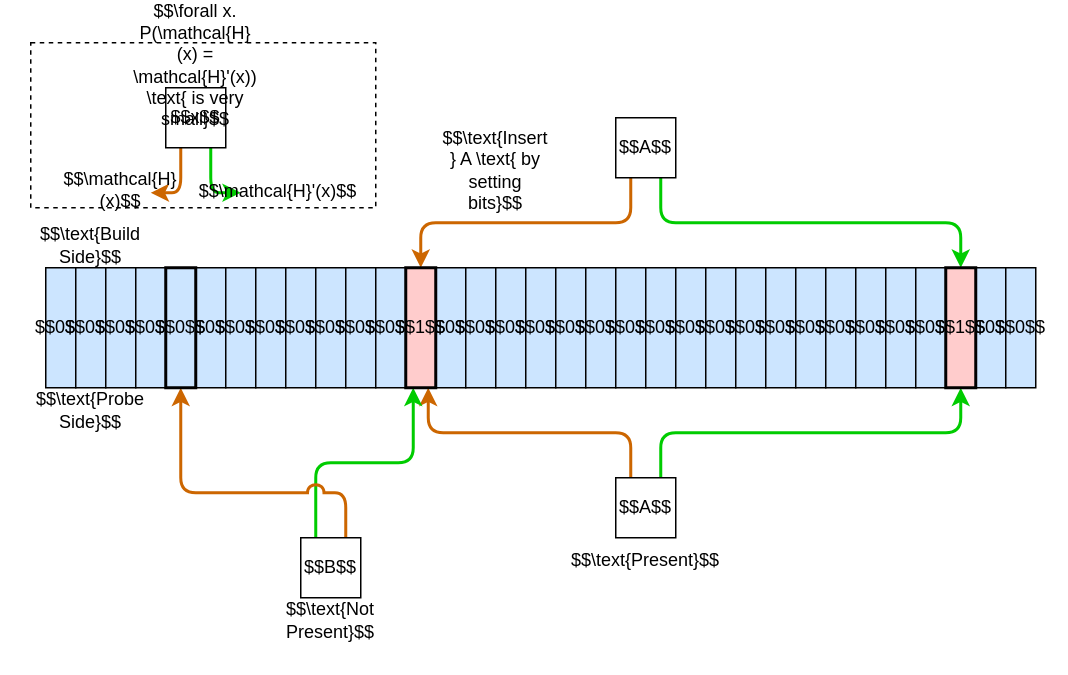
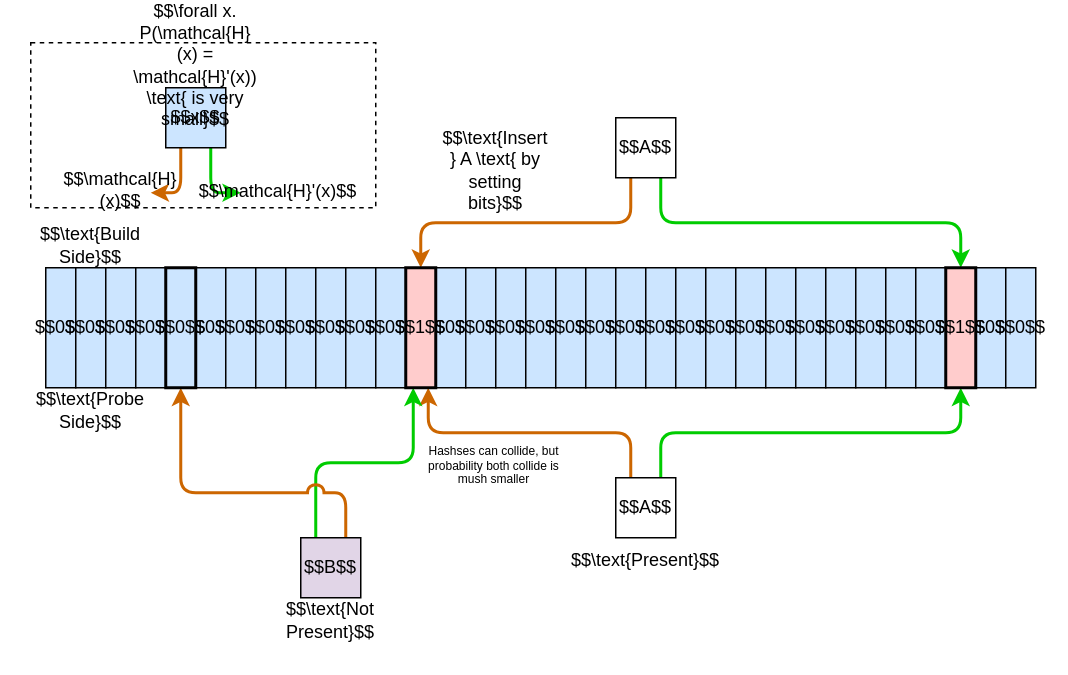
(196, 118) -> (196, 118)
none -> (494, 466)
(331, 568) -> (331, 568)
